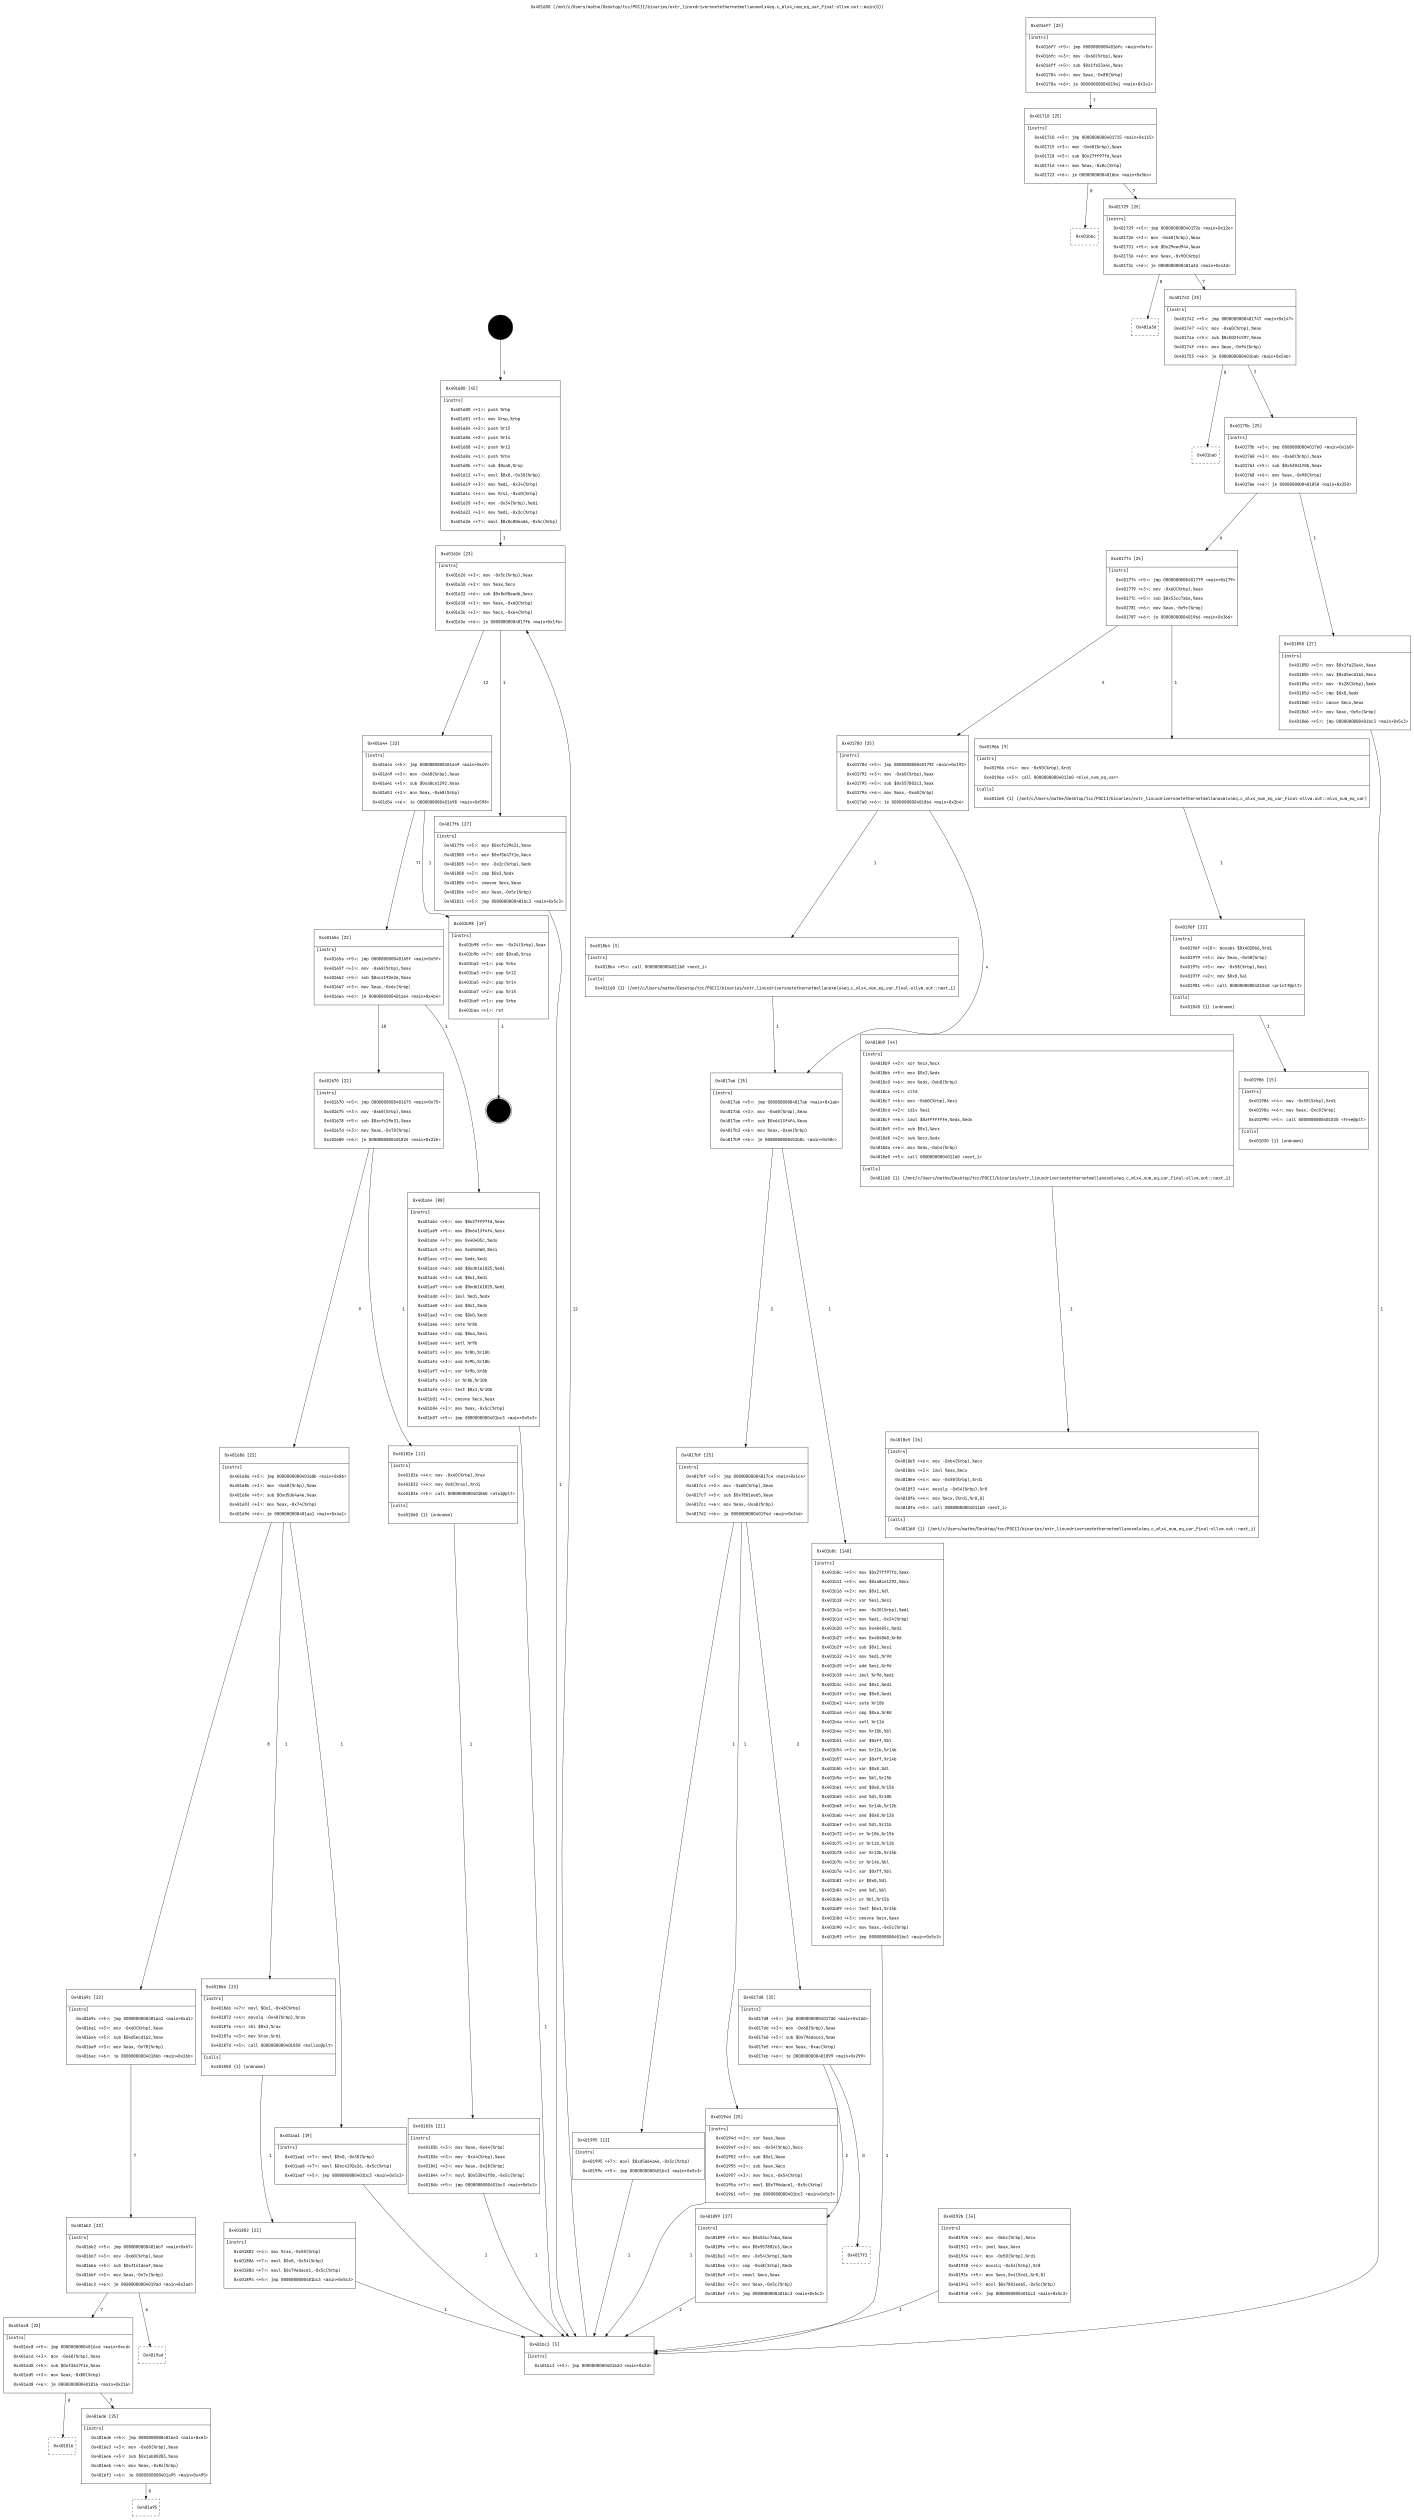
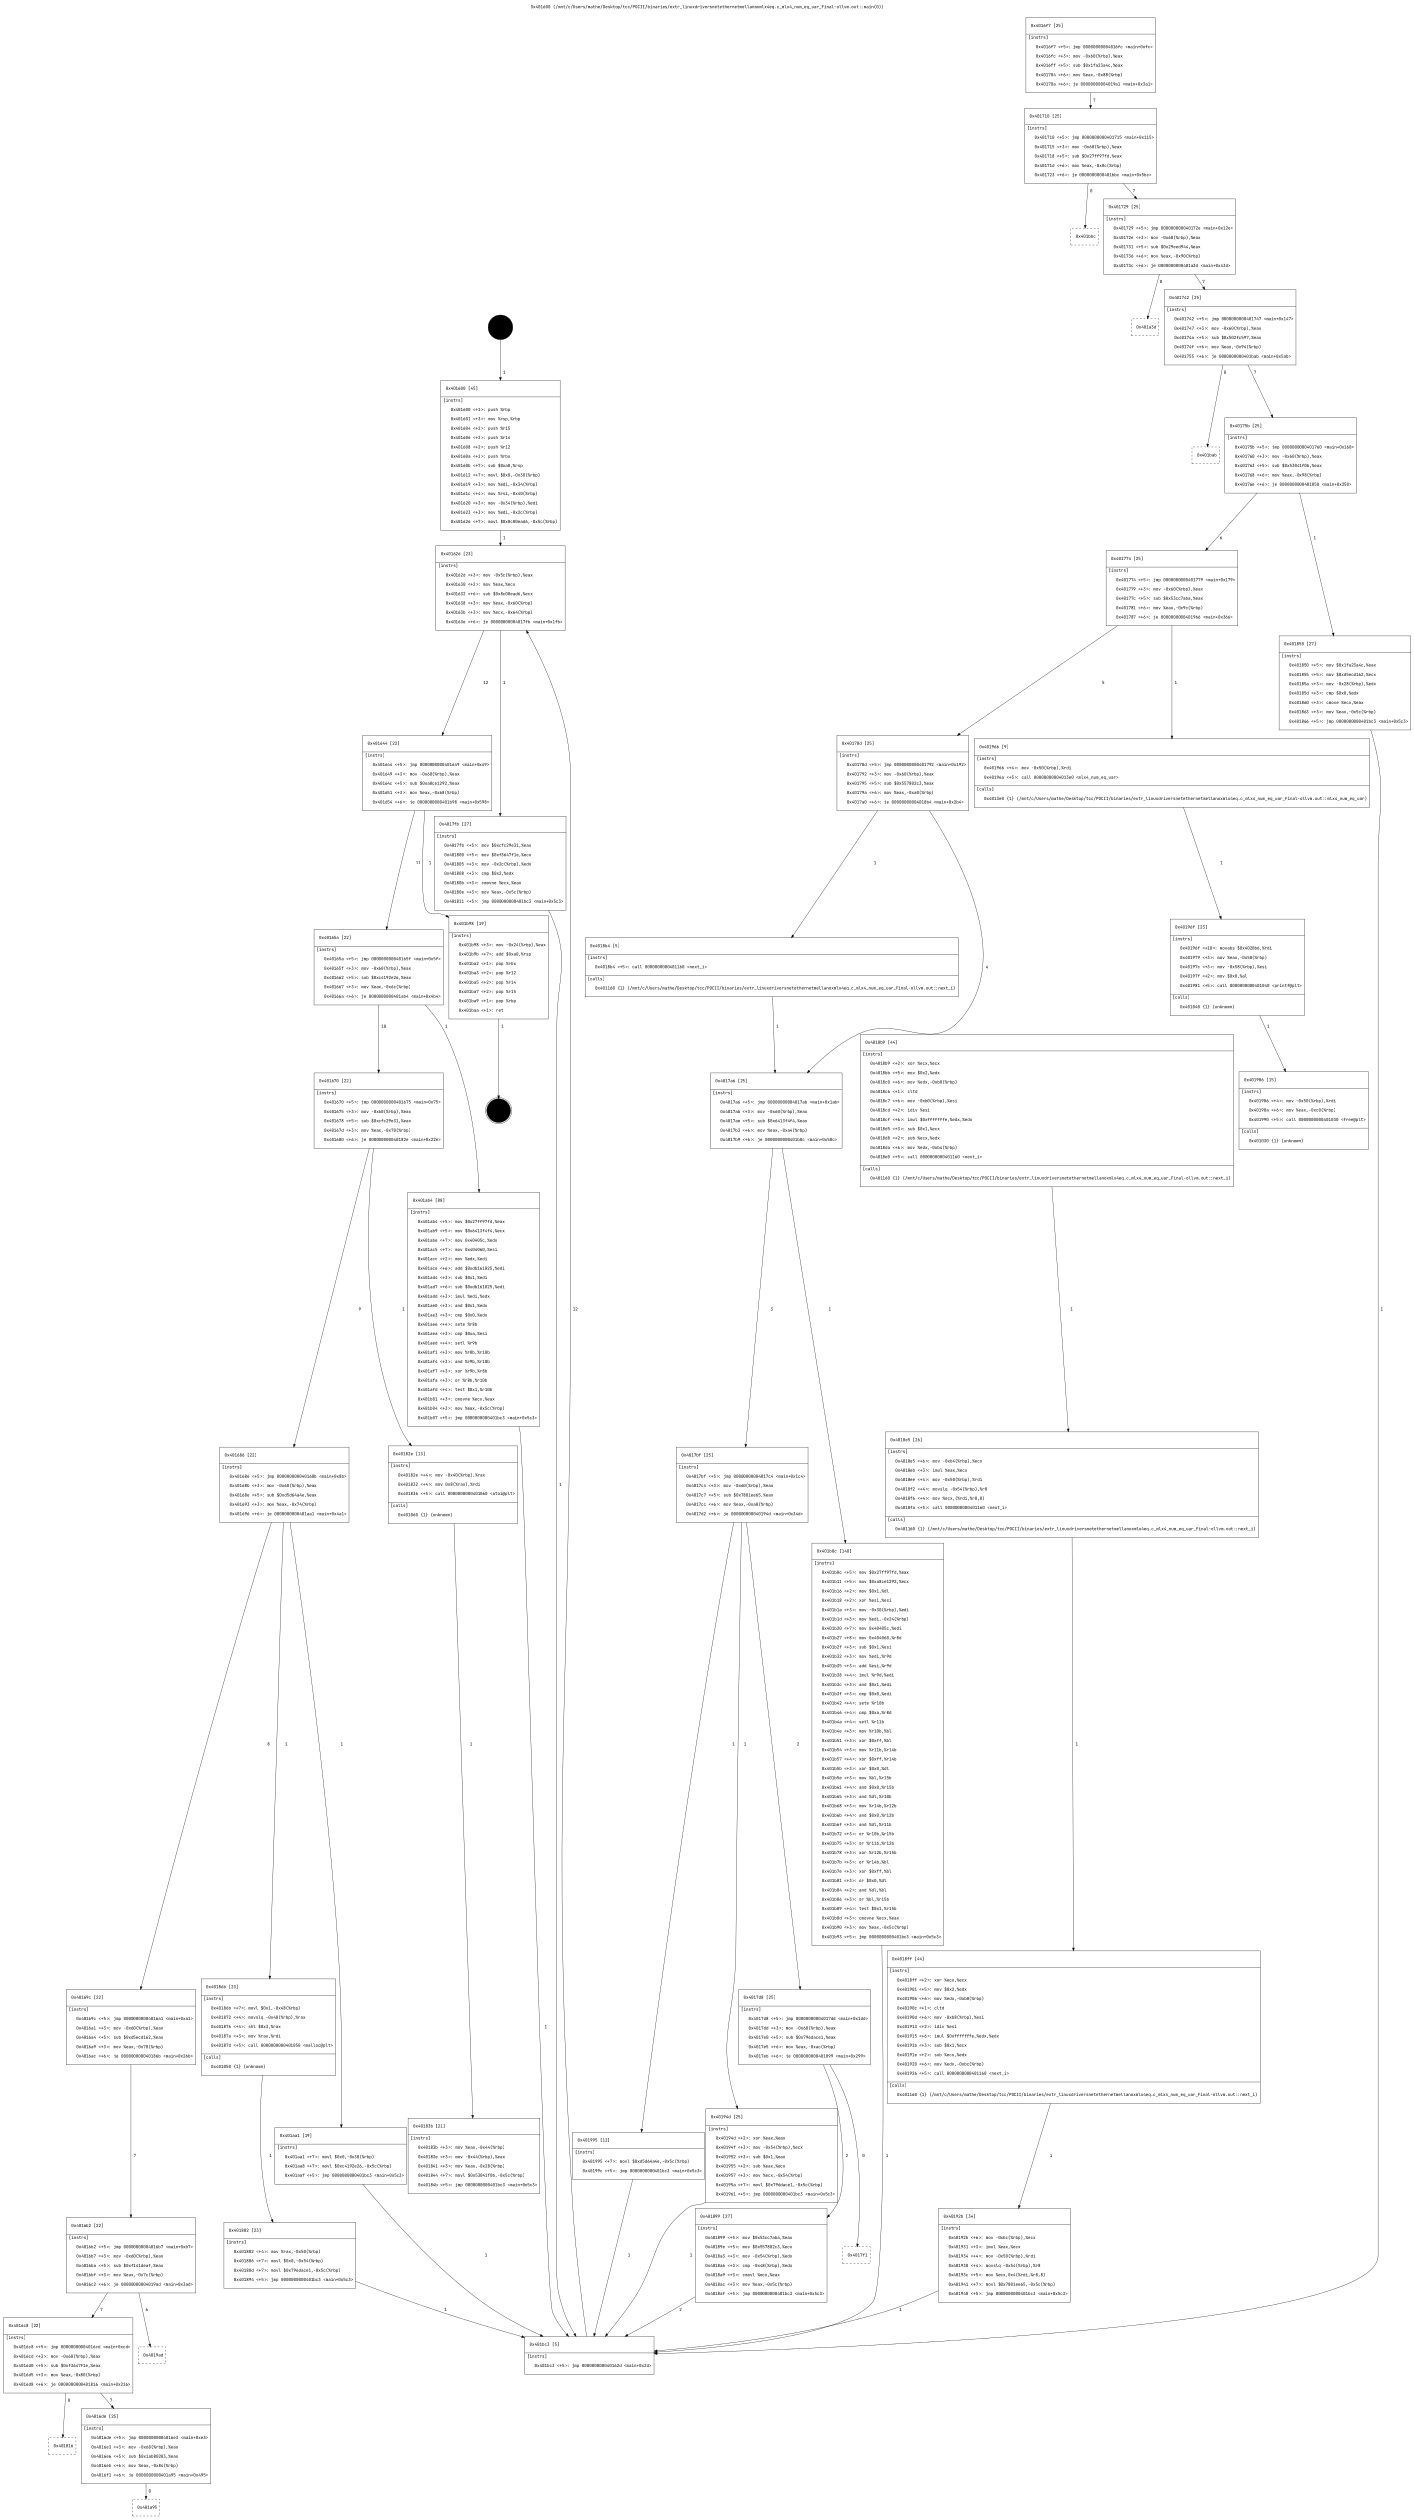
none -> (1074, 2027)
(513, 2269) -> none
